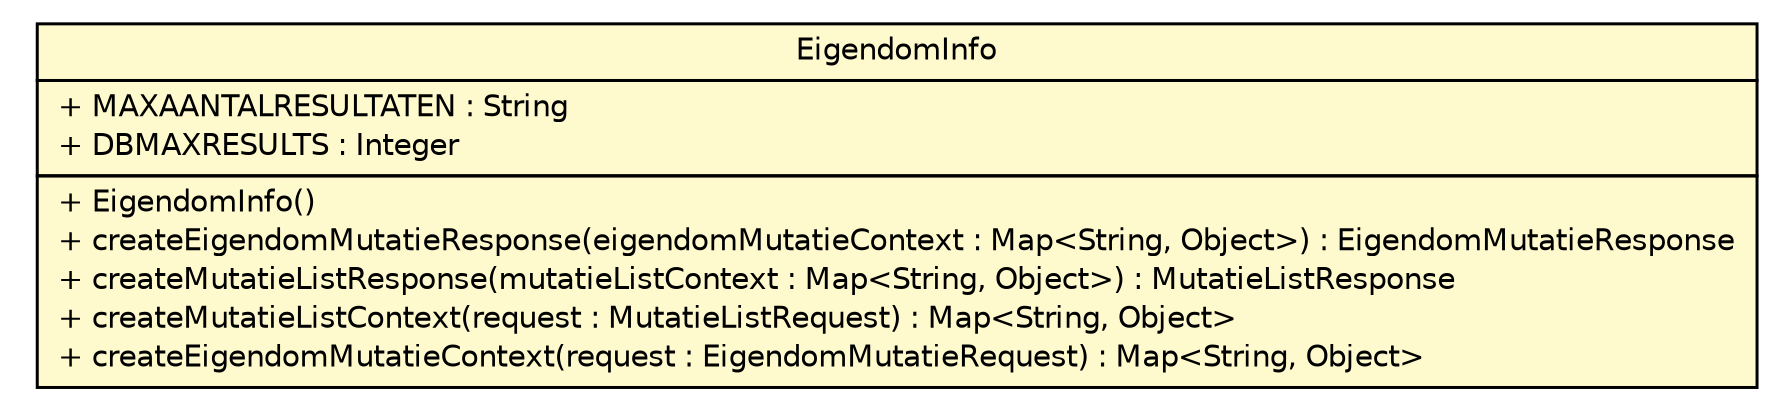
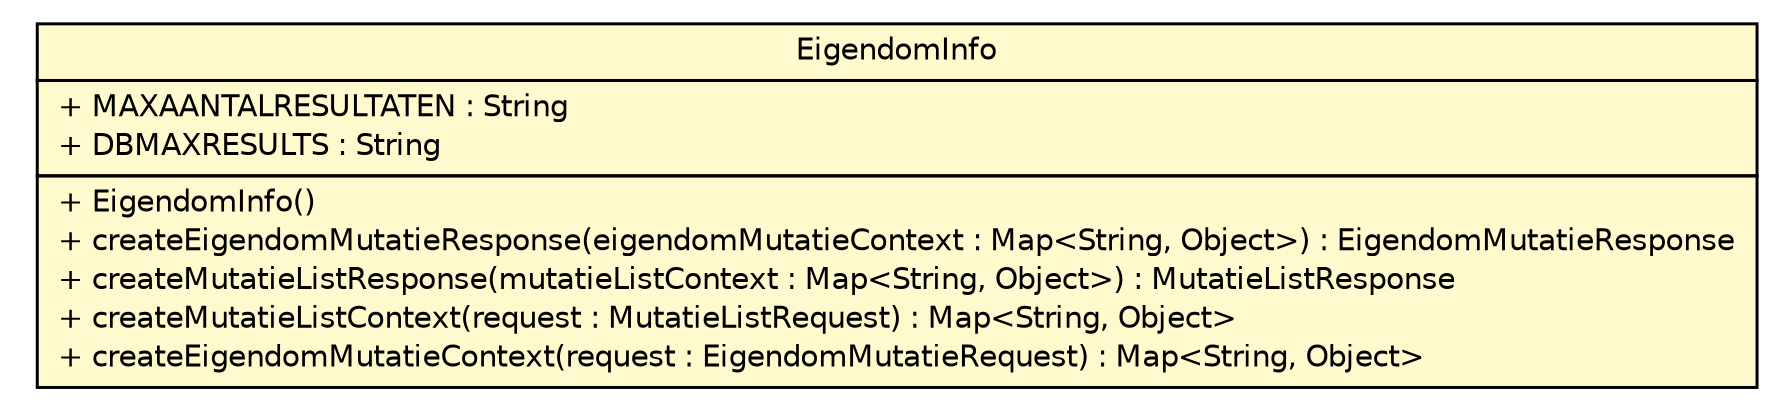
(259, 146) -> (250, 146)
